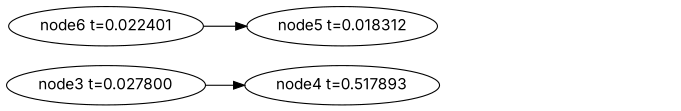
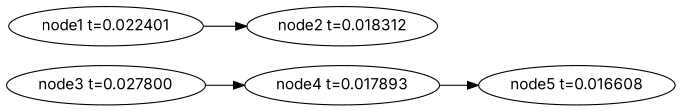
(106, 26) -> (106, 26)
(342, 26) -> (342, 26)
(342, 85) -> (342, 85)
none -> (577, 85)
